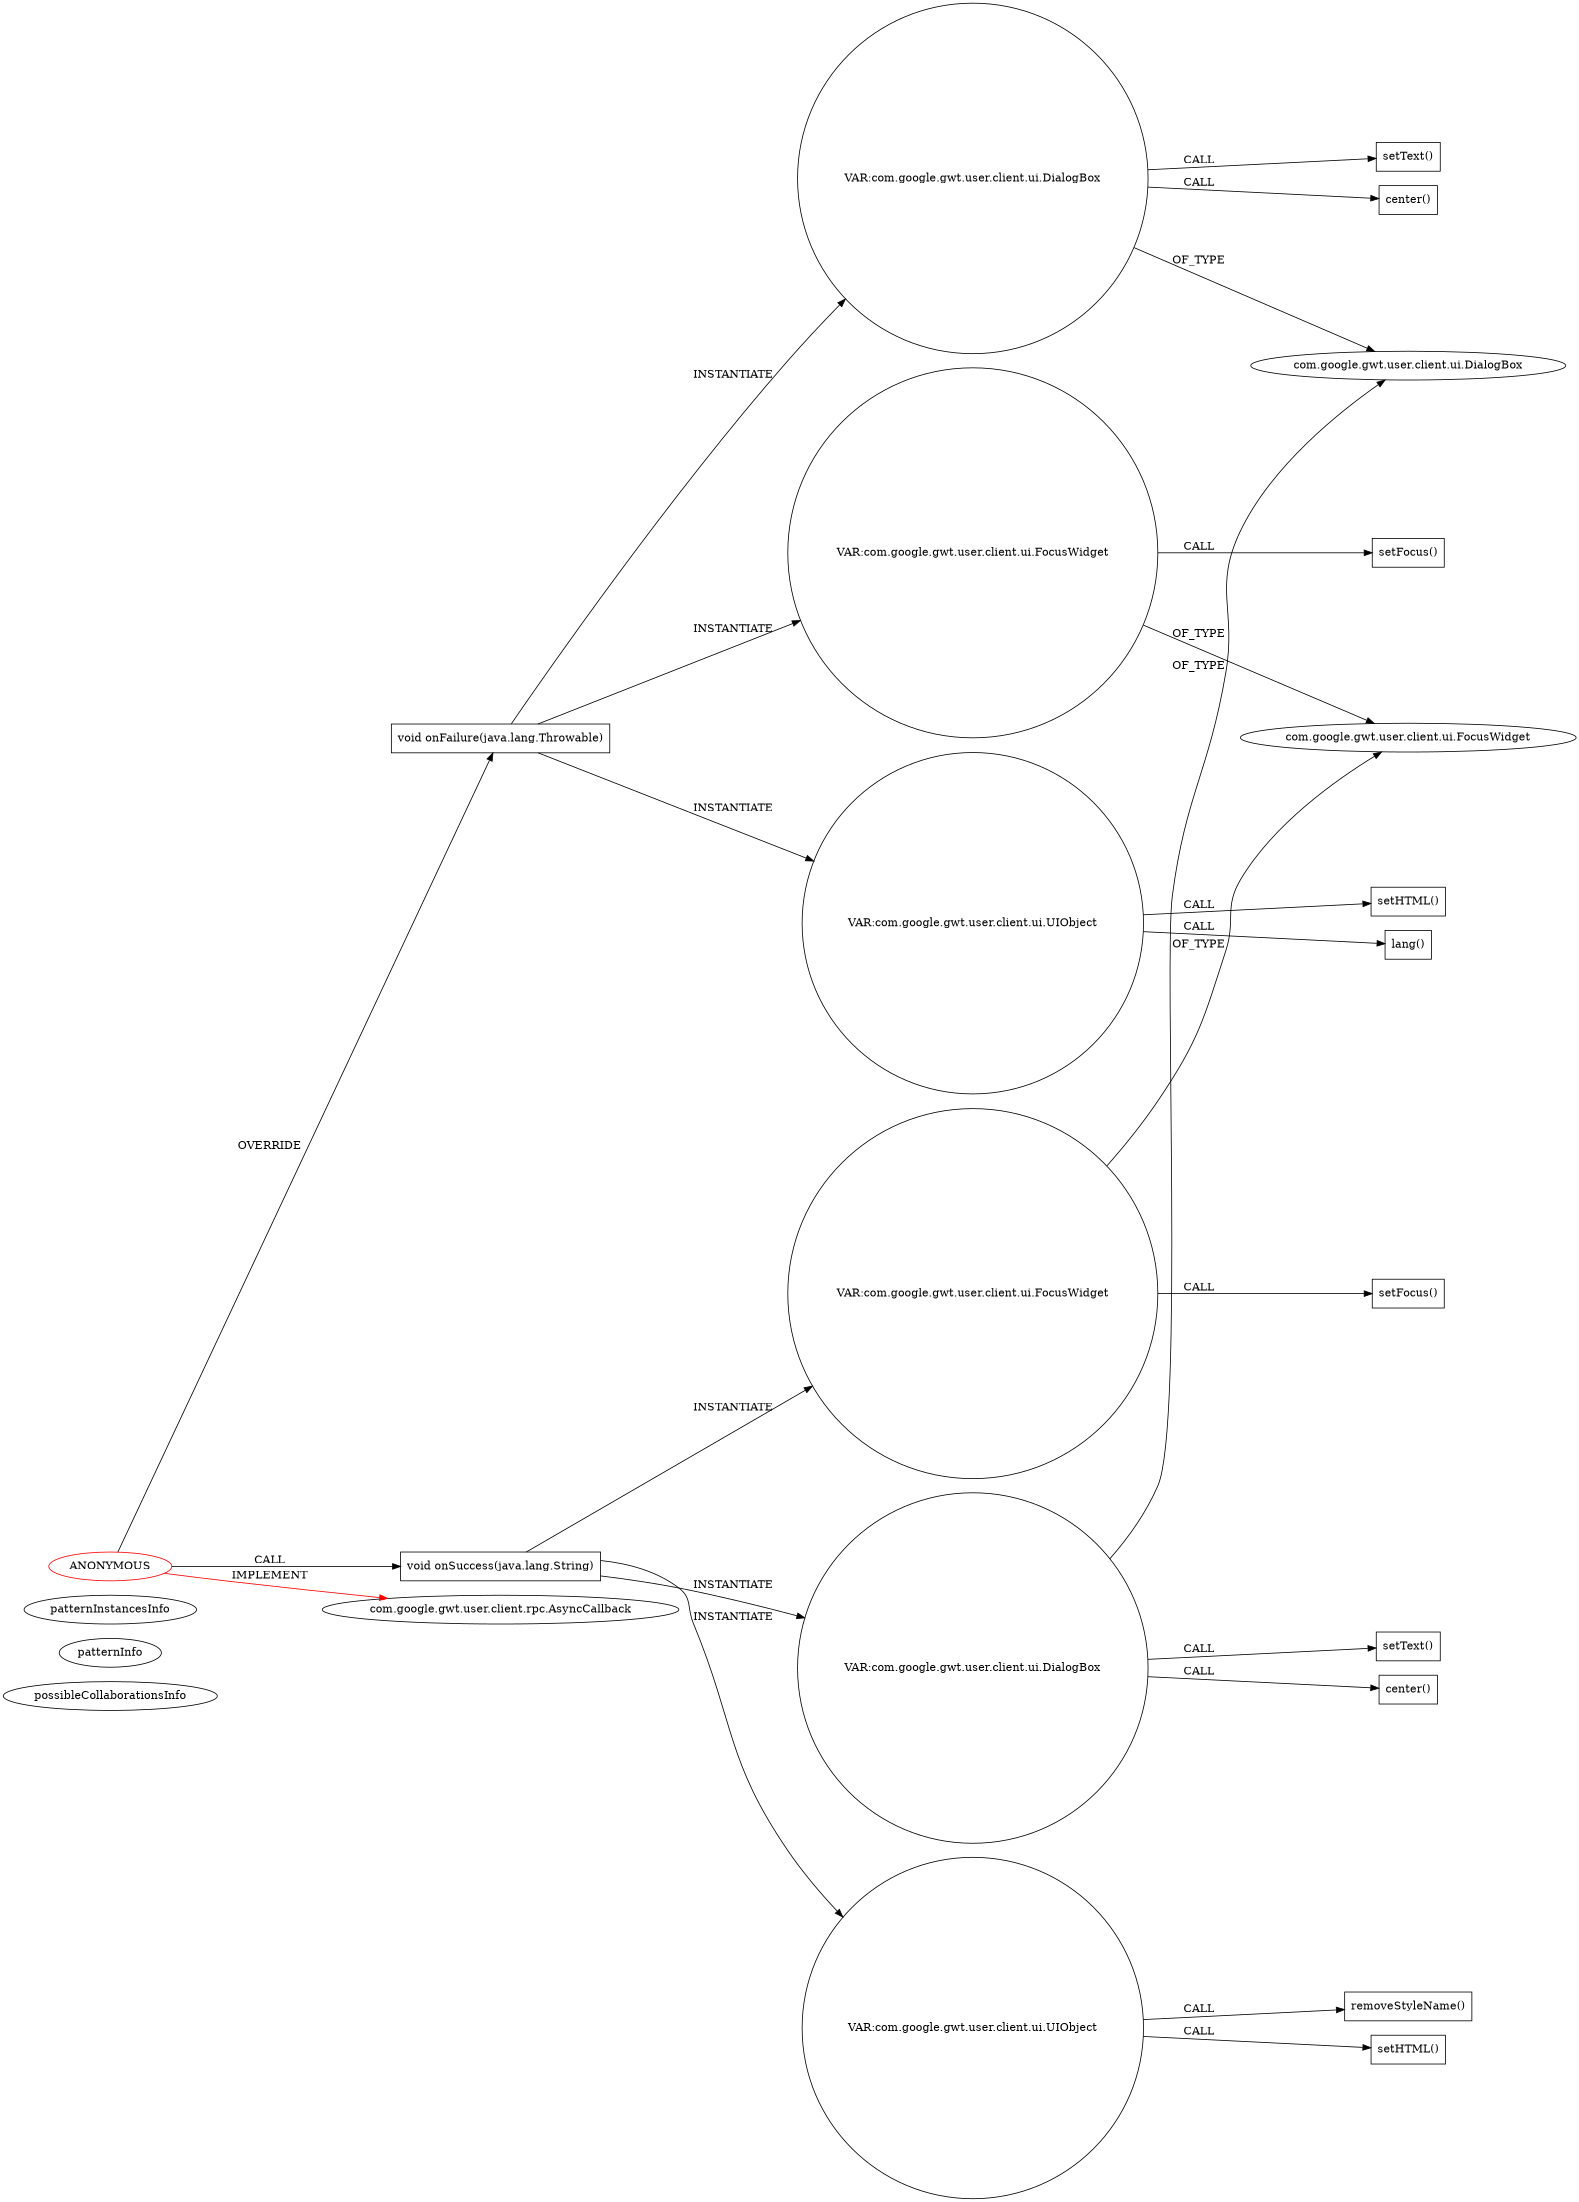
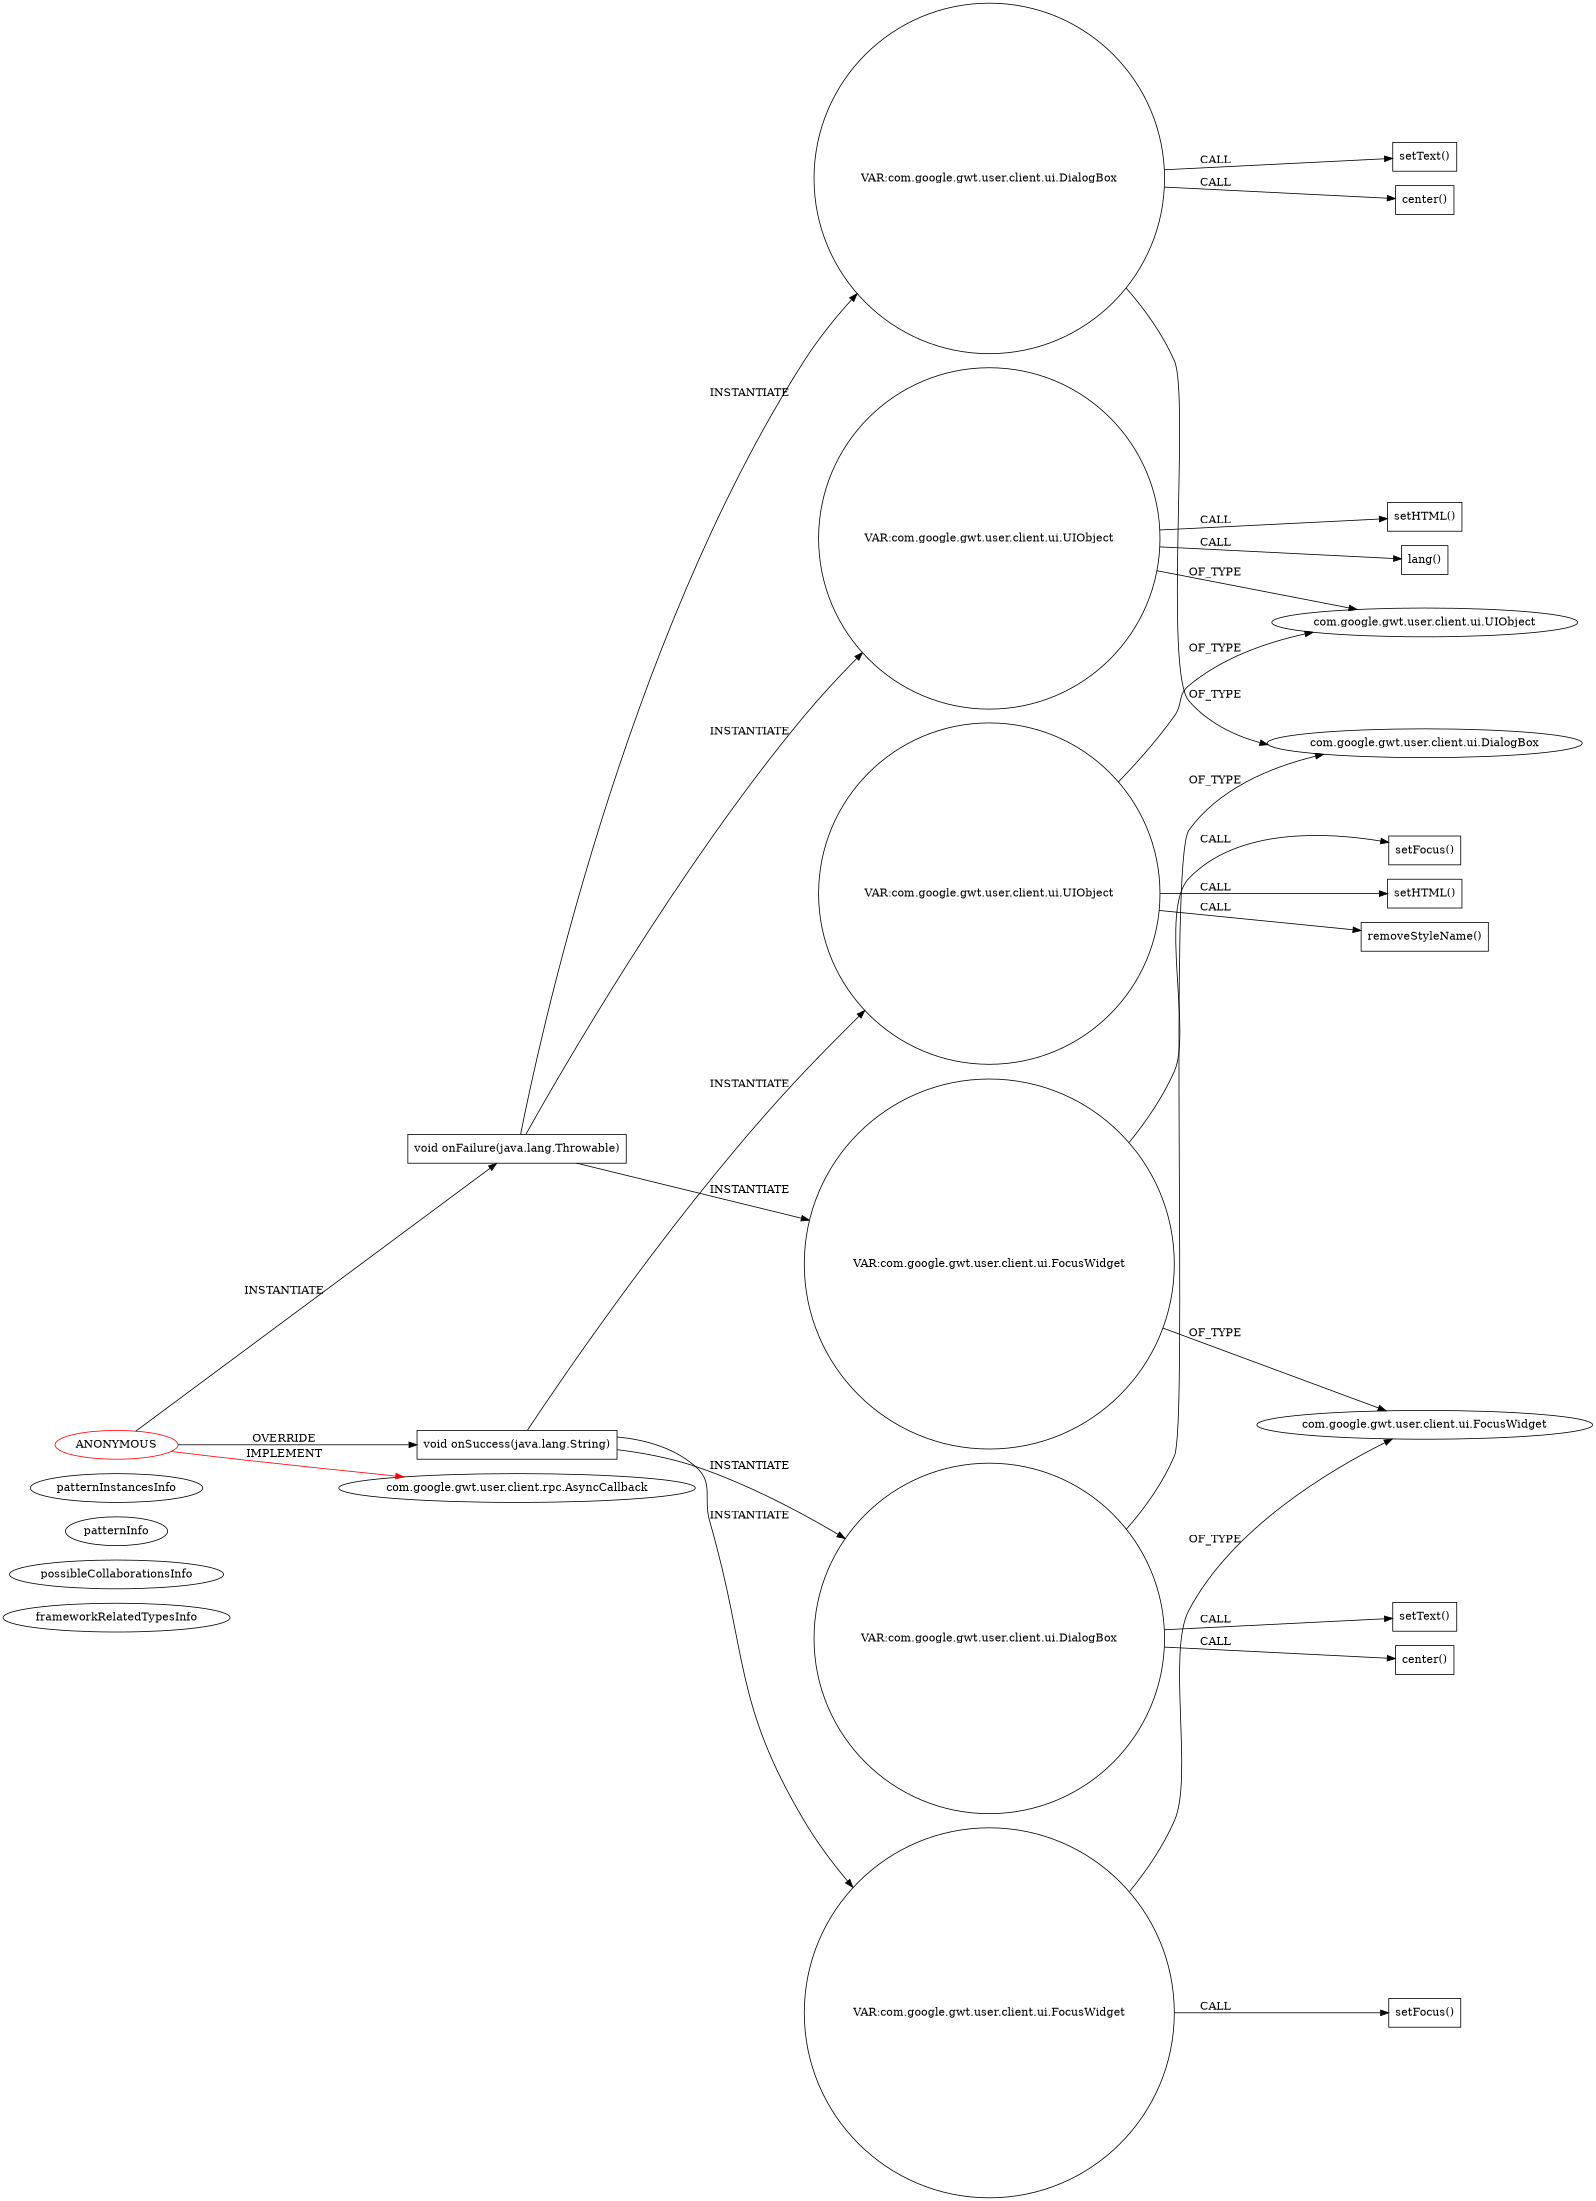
none -> (1425, 622)
(270, 1146) -> (284, 1291)
(270, 1560) -> (284, 1439)
none -> (117, 1618)
